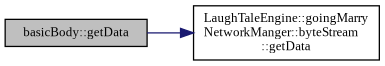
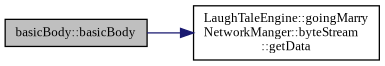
(76, 33) -> (76, 33)
